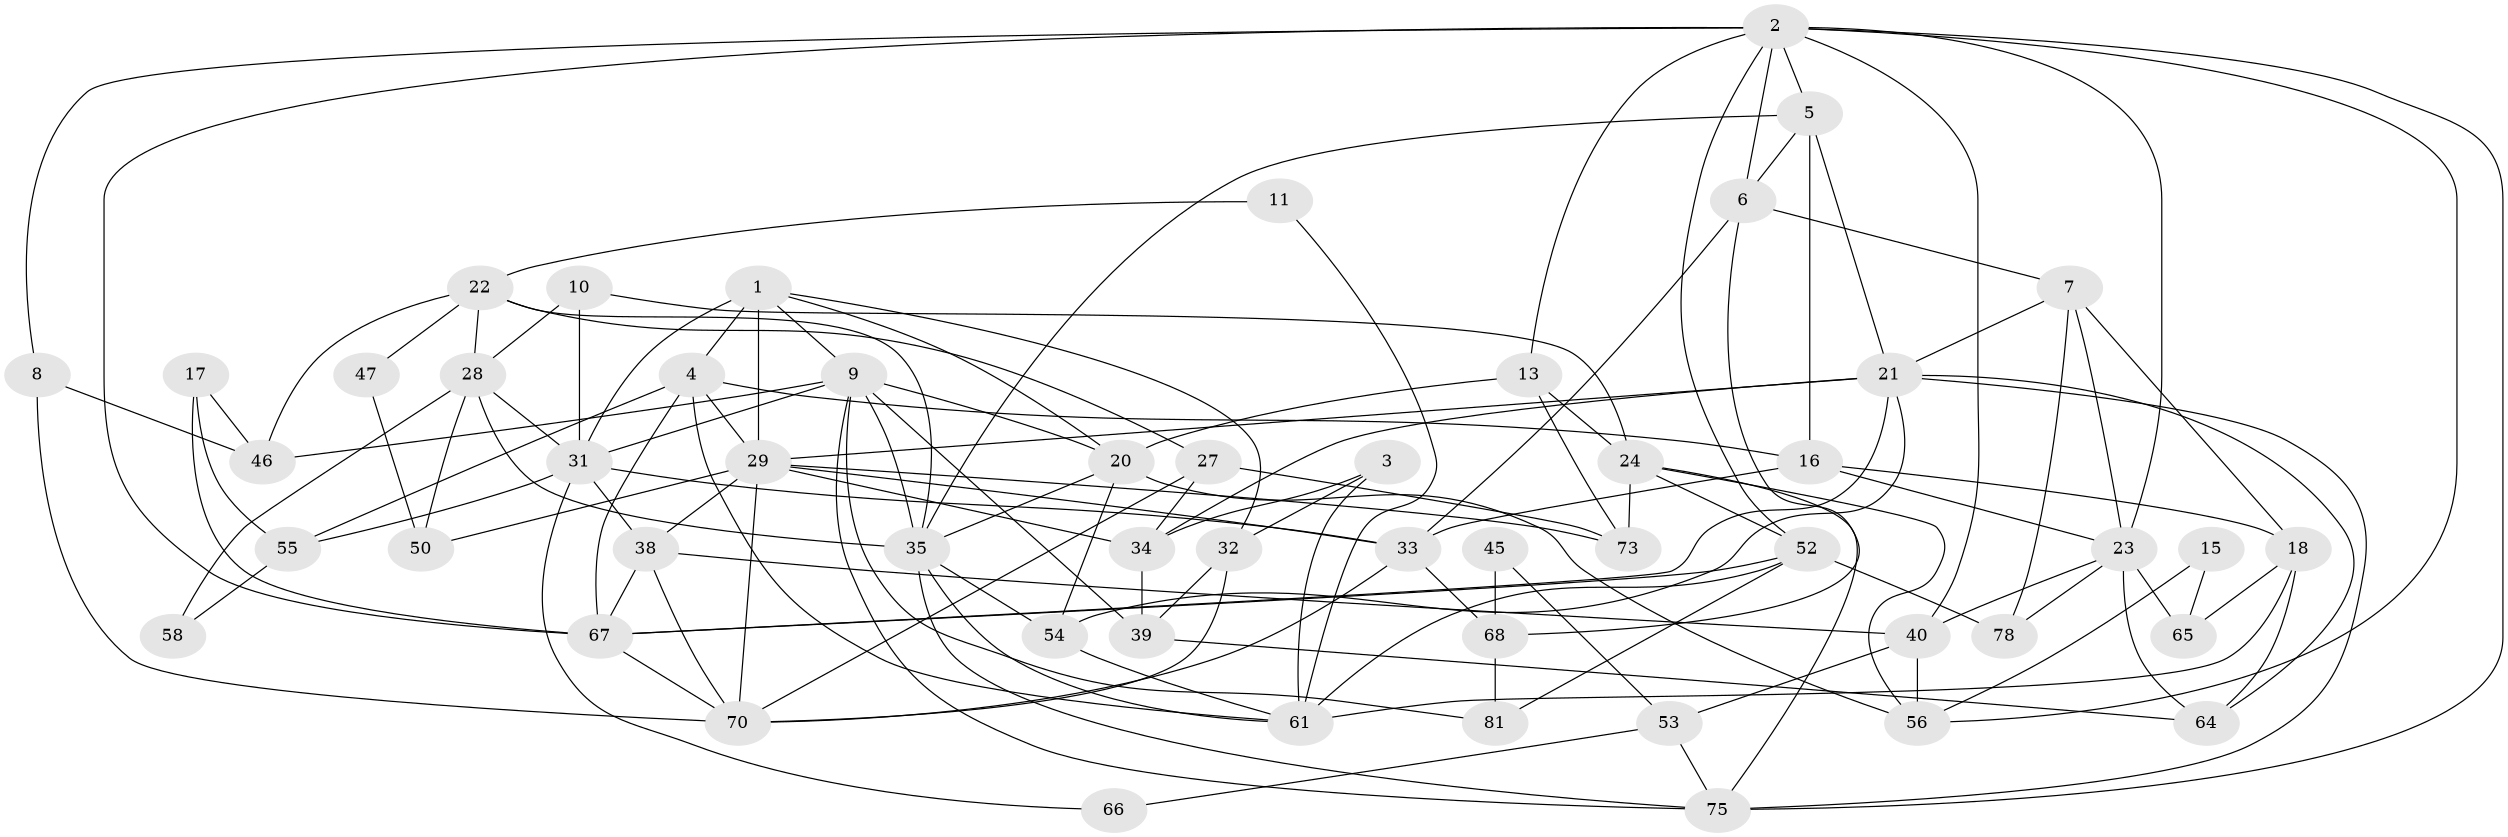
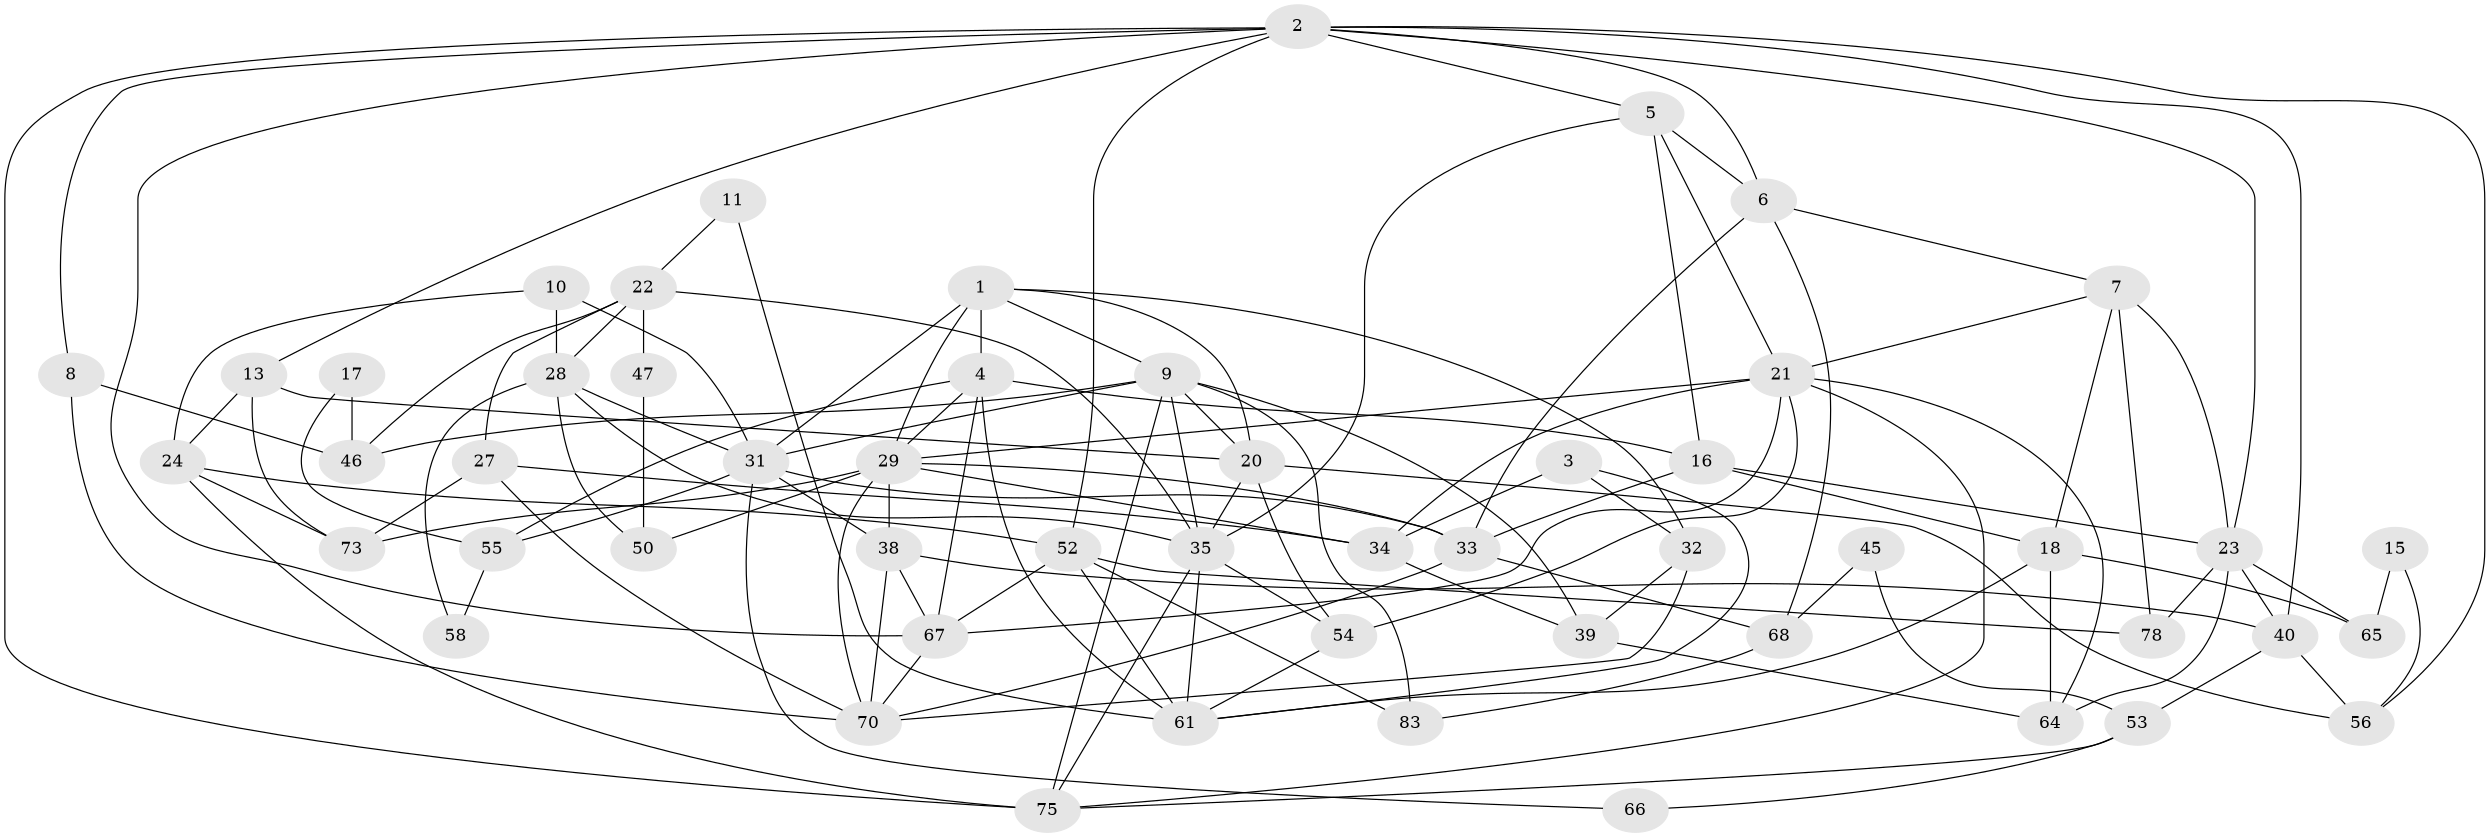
(1910, 518) -> none
(311, 597) -> none
(1495, 723) -> (1411, 723)
